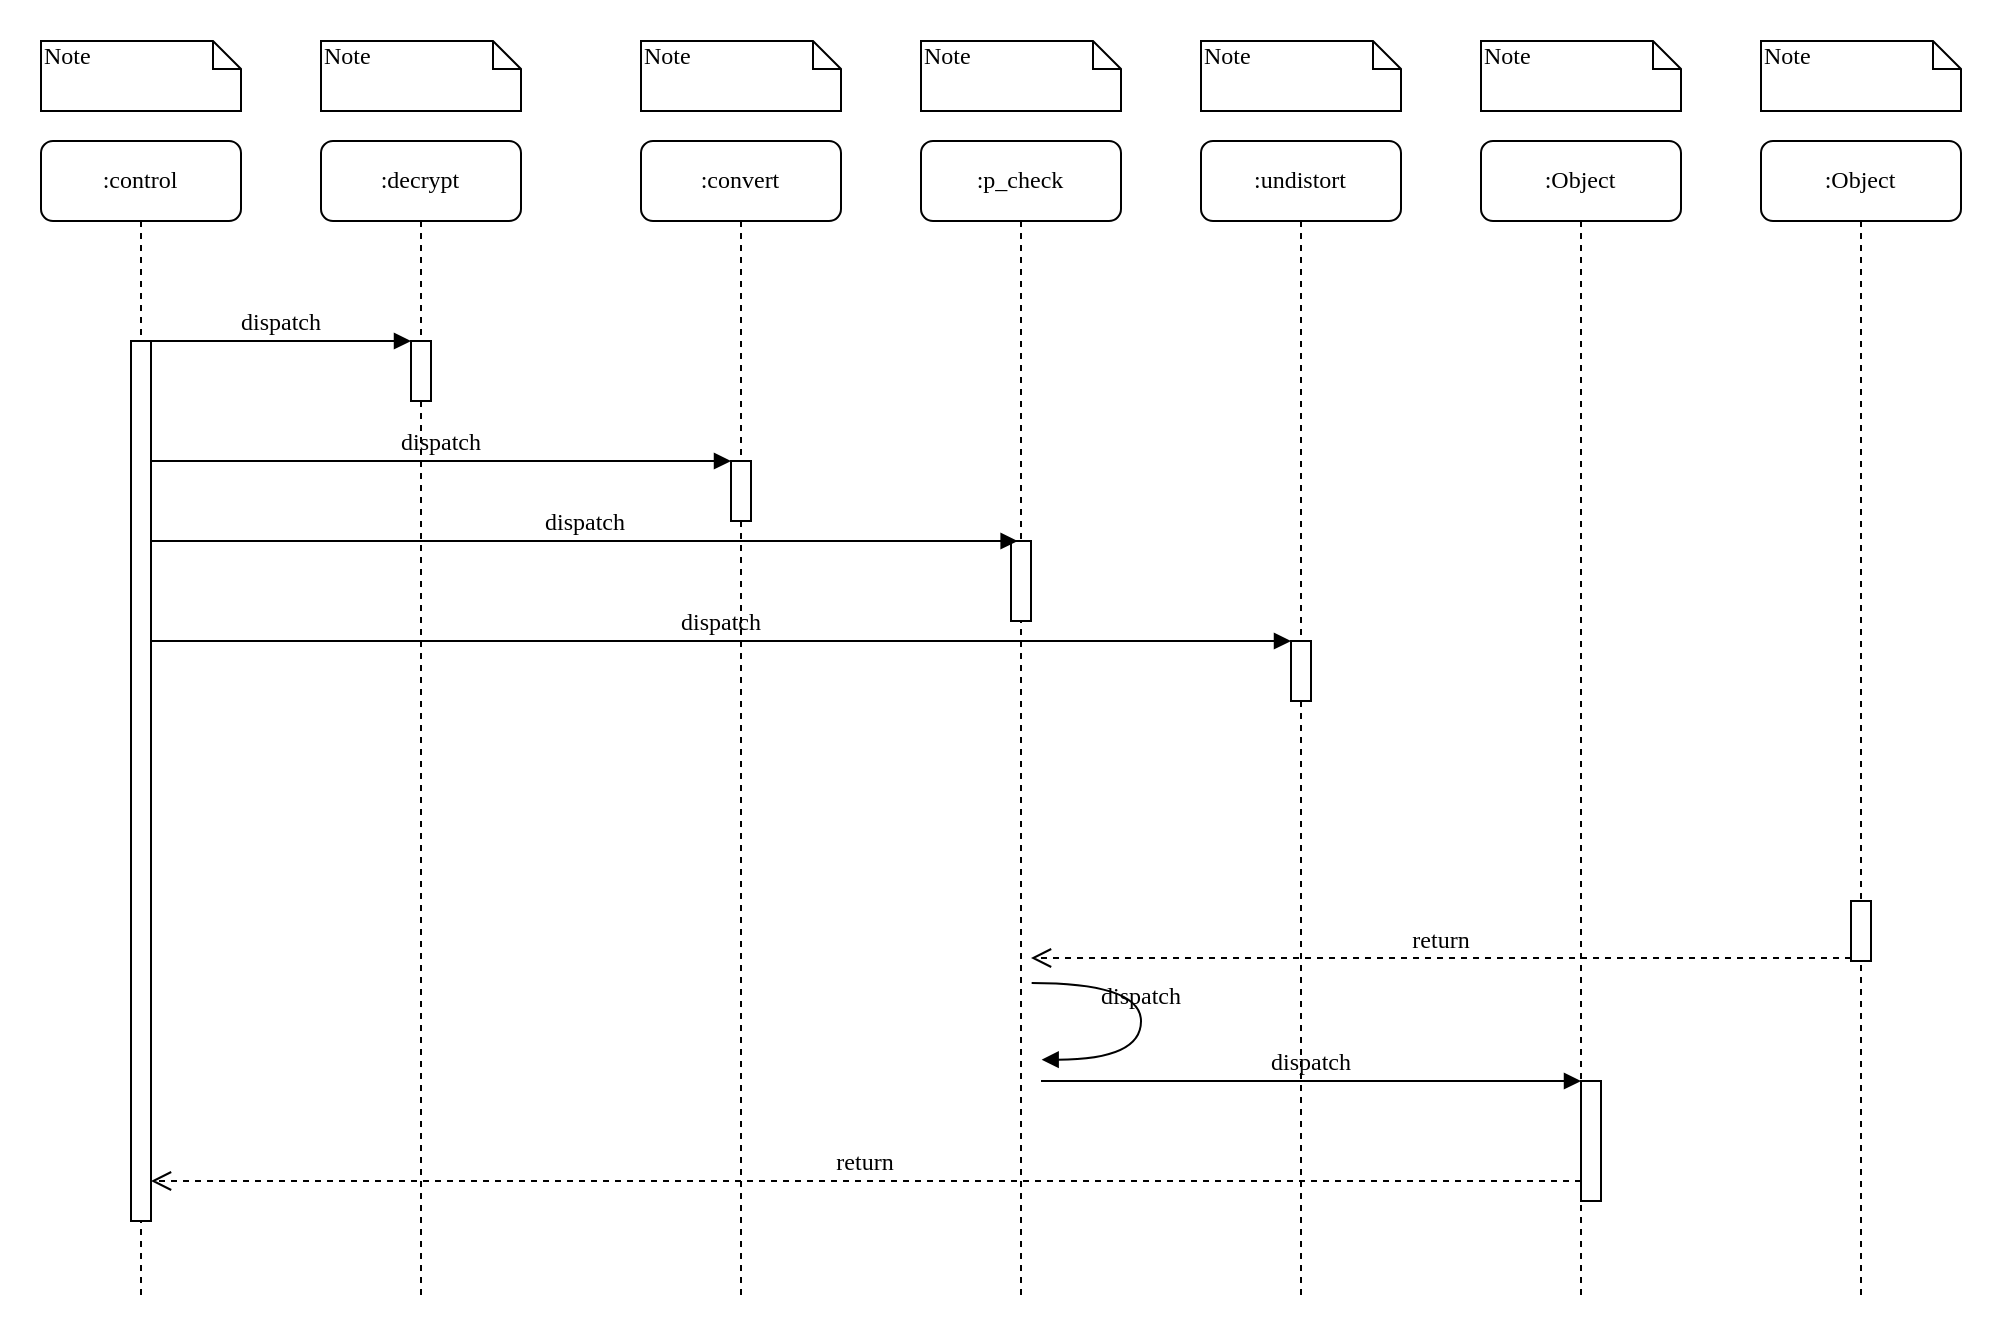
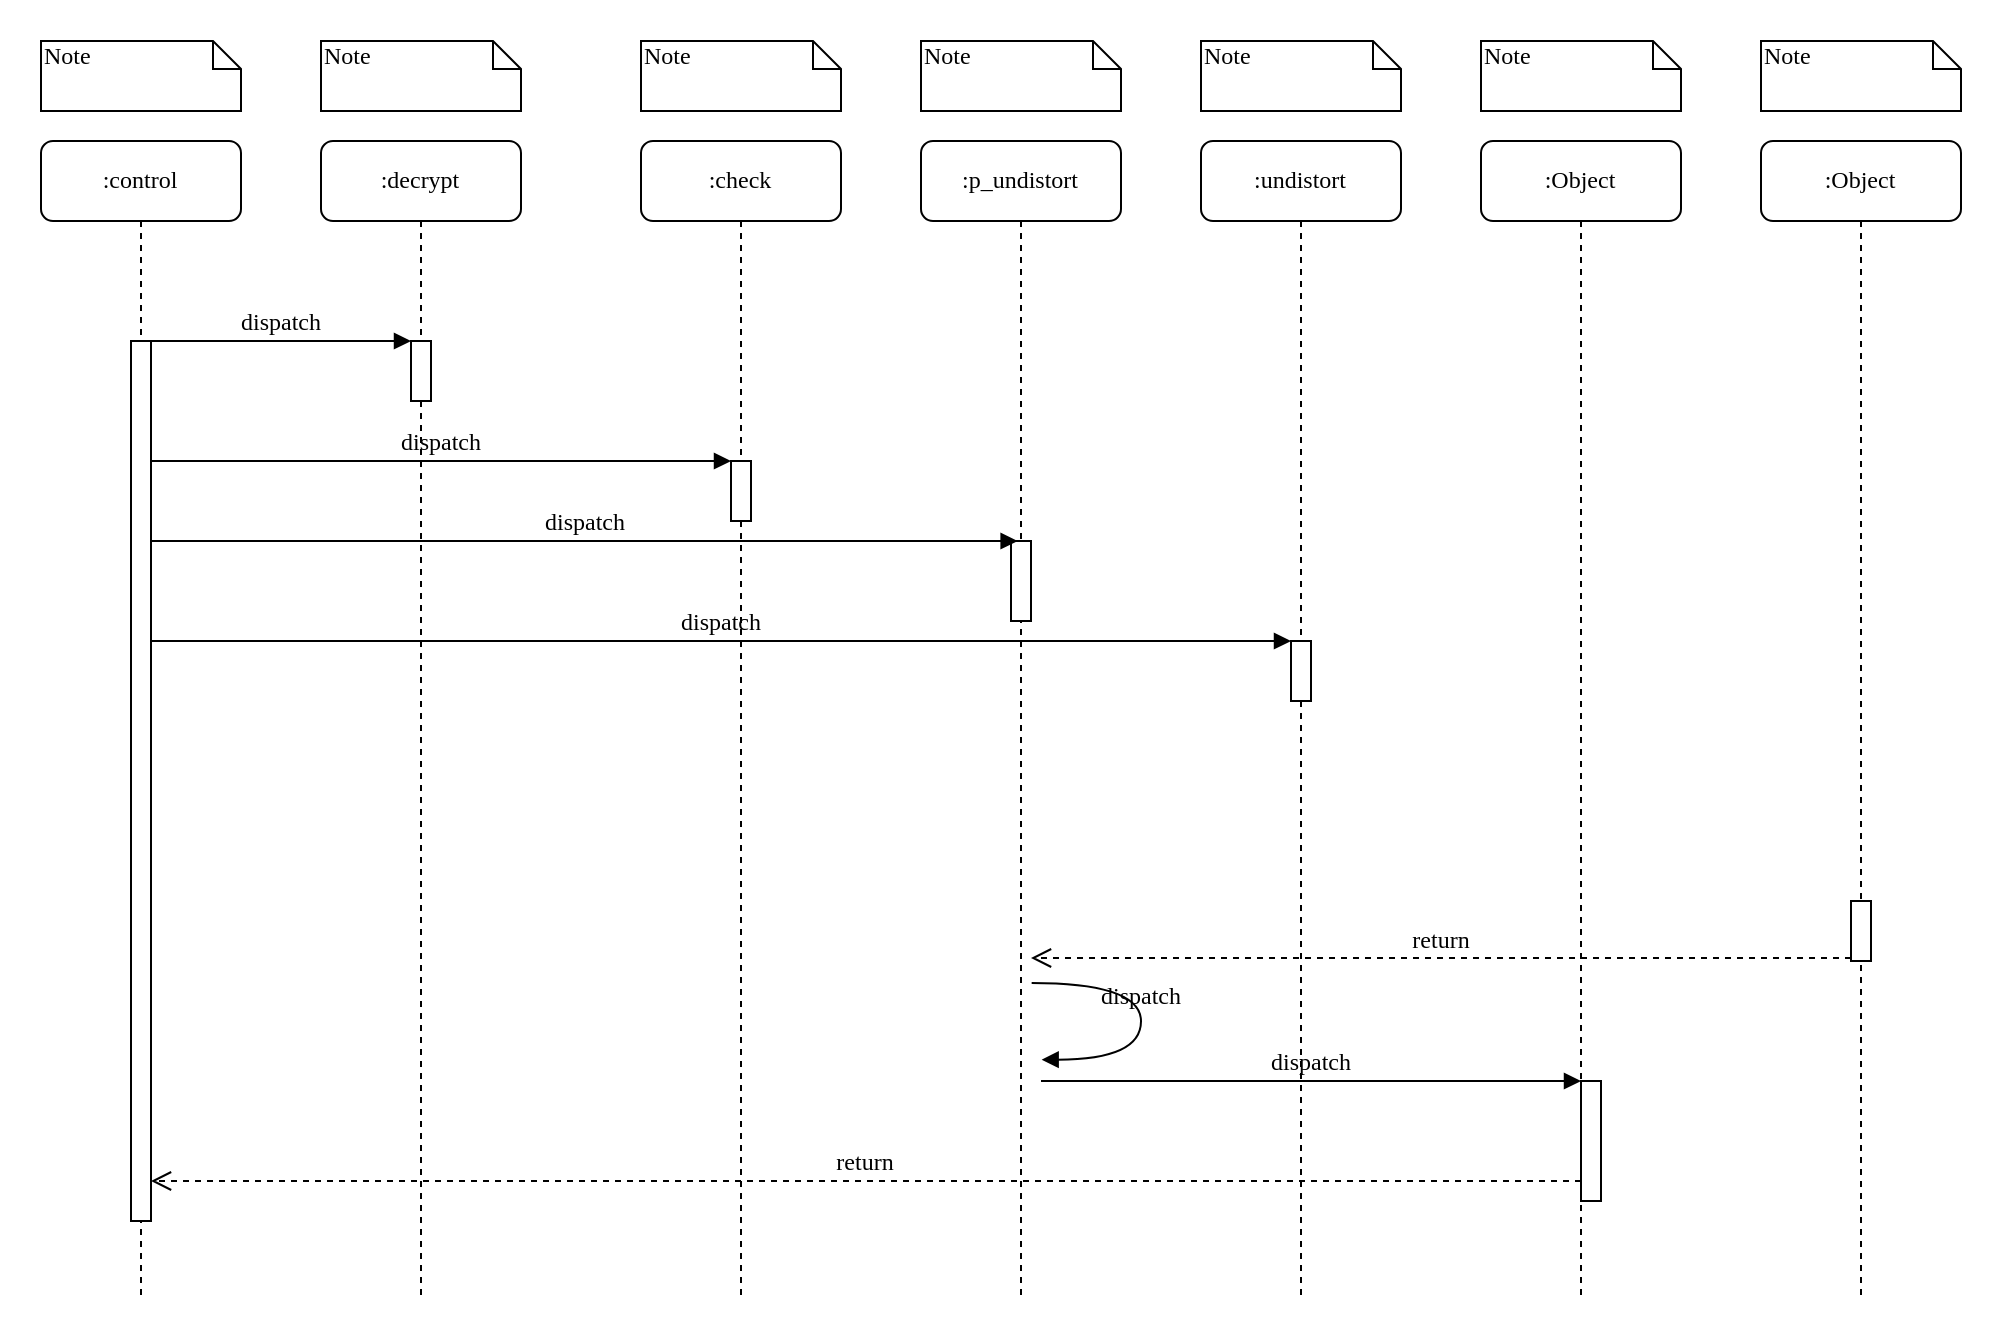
(741, 181) -> (741, 181)
(1021, 181) -> (1021, 181)
